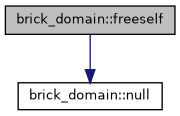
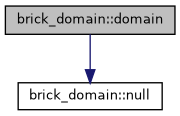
(90, 20) -> (90, 20)
